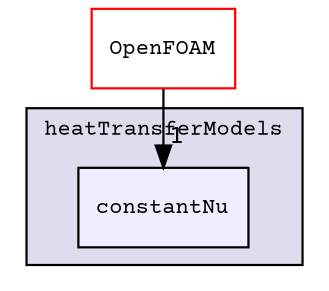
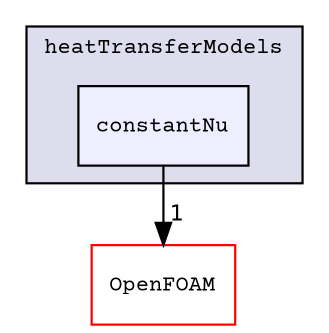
(163, 121) -> (163, 197)
